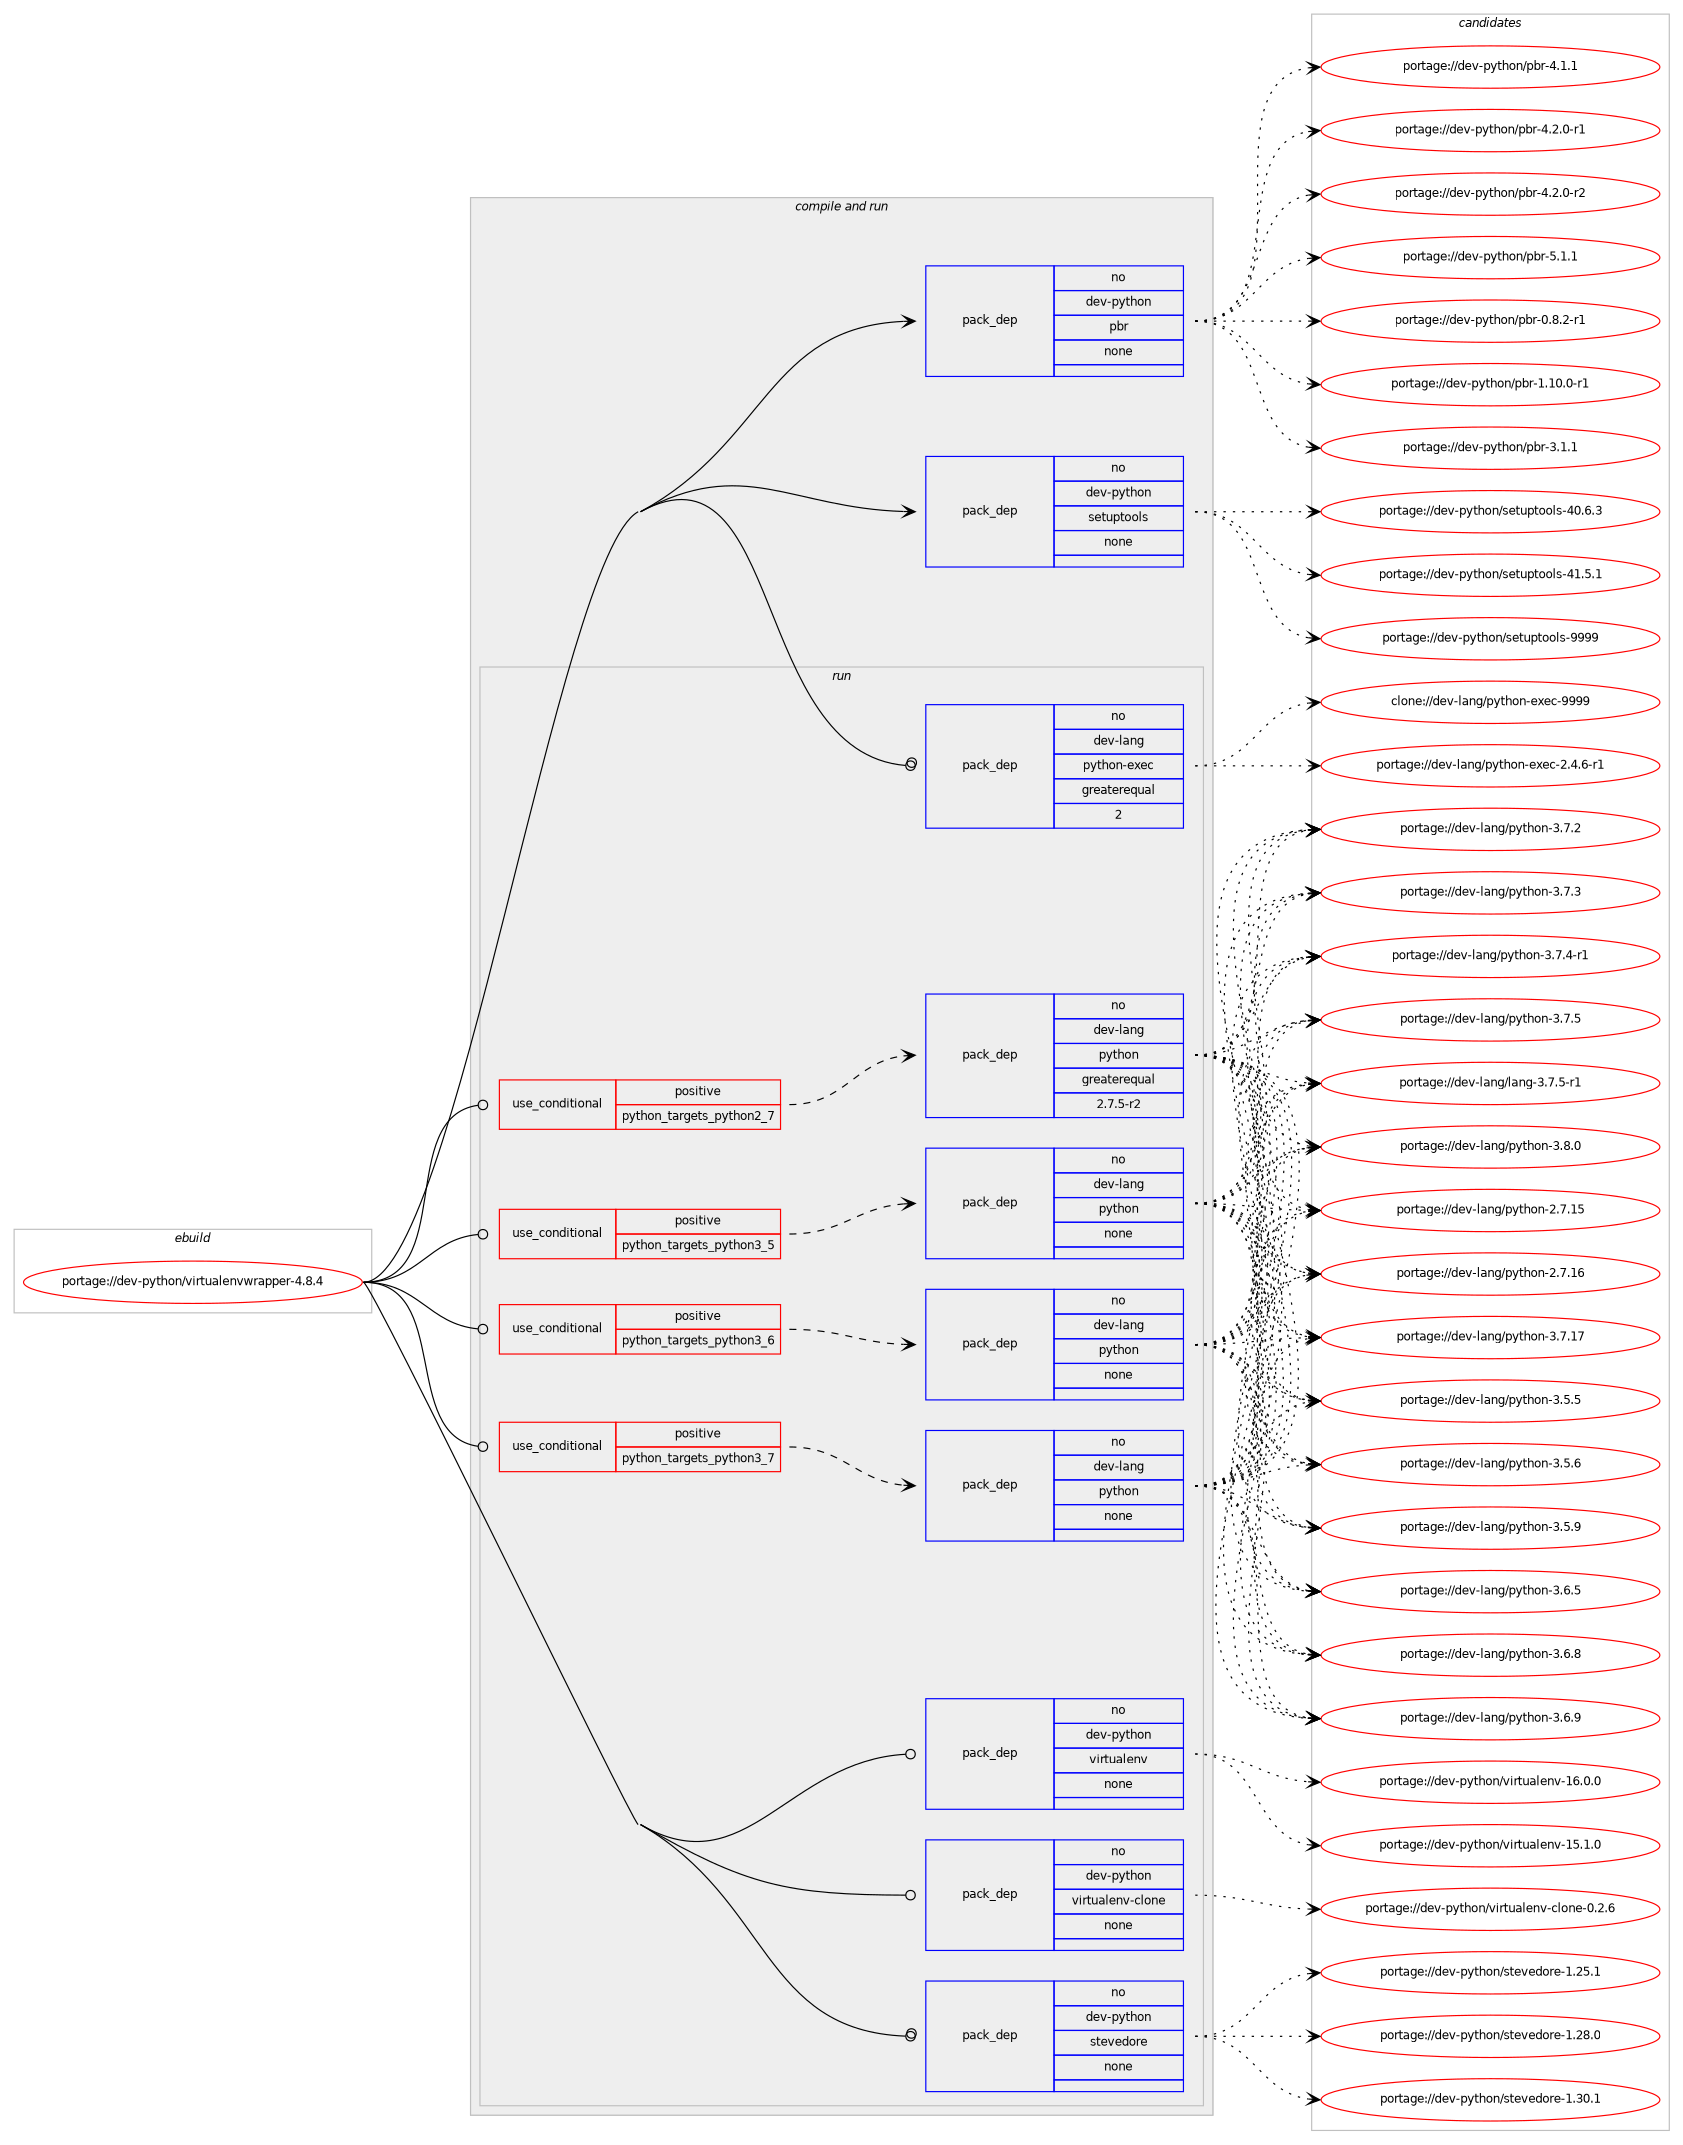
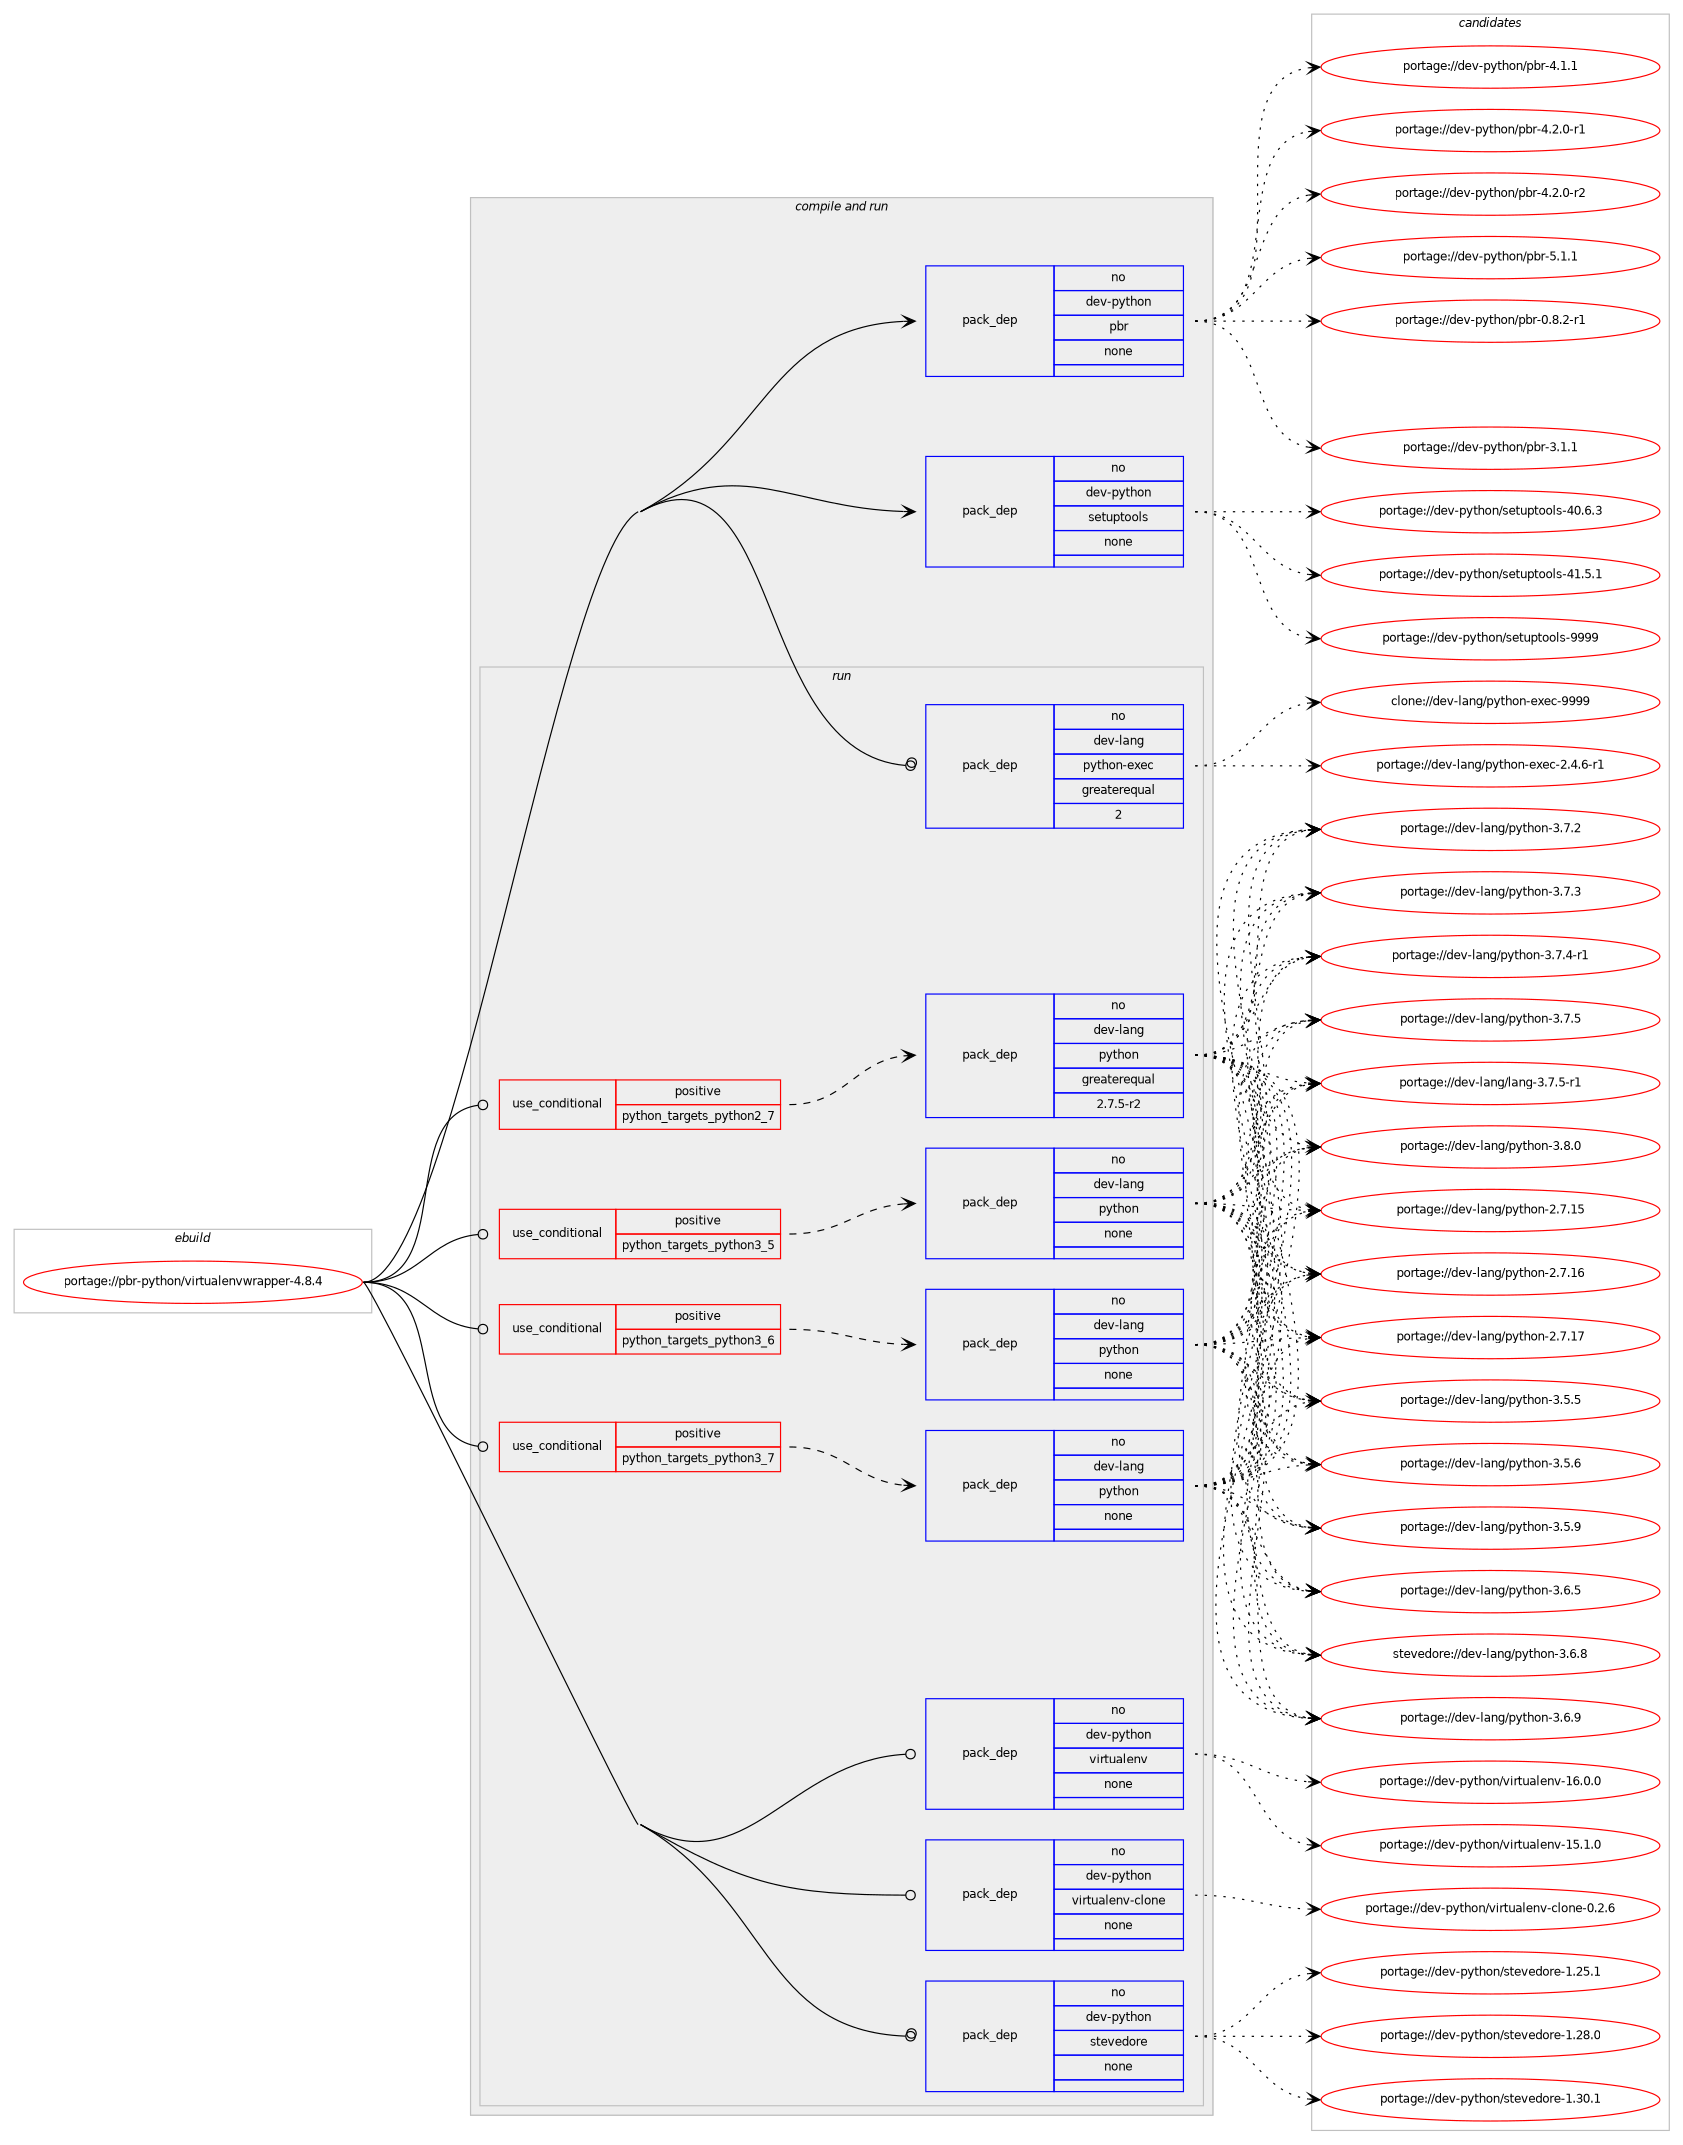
(1490, 385) -> none
(193, 1282) -> (193, 1282)
(1490, 1338) -> (1490, 1338)
(1490, 1655) -> (1490, 1655)
